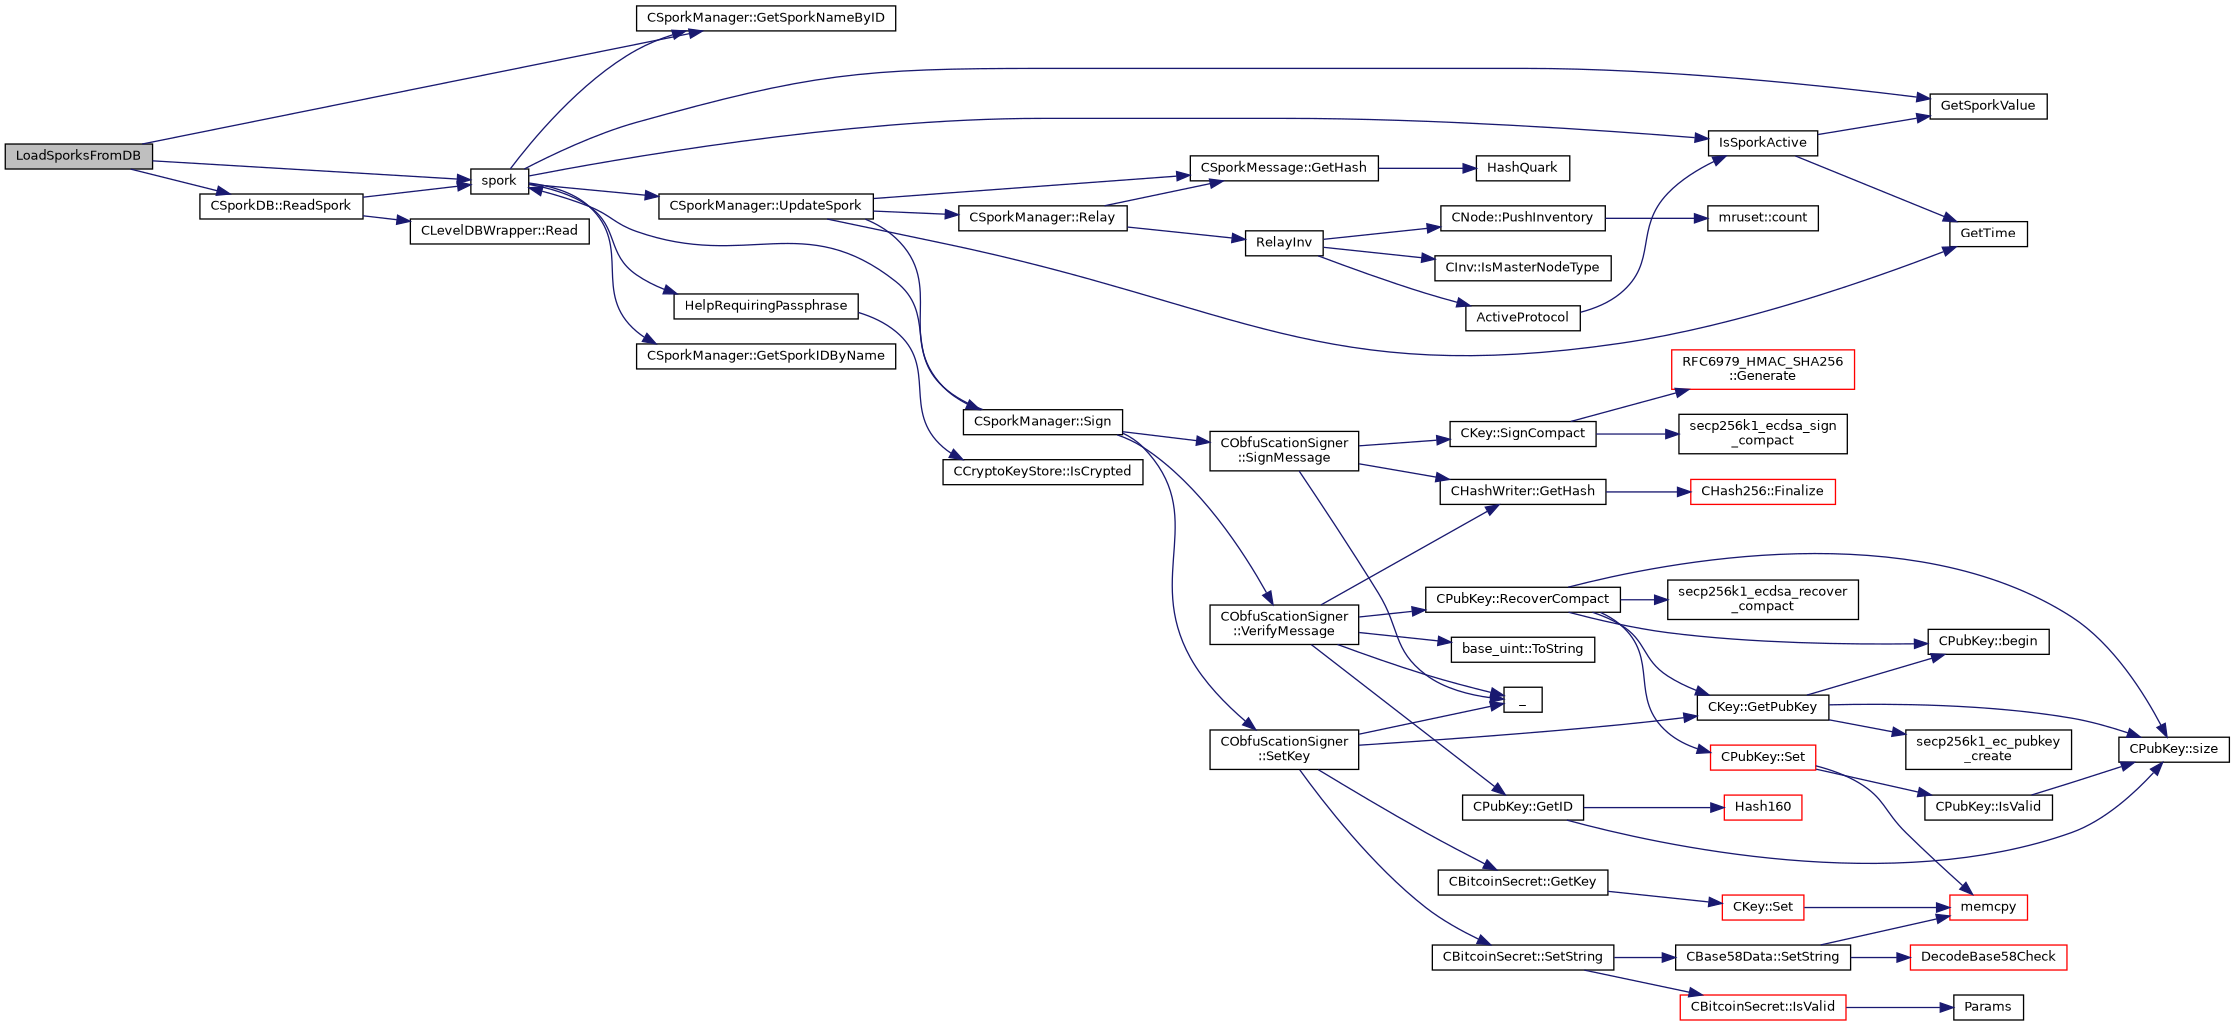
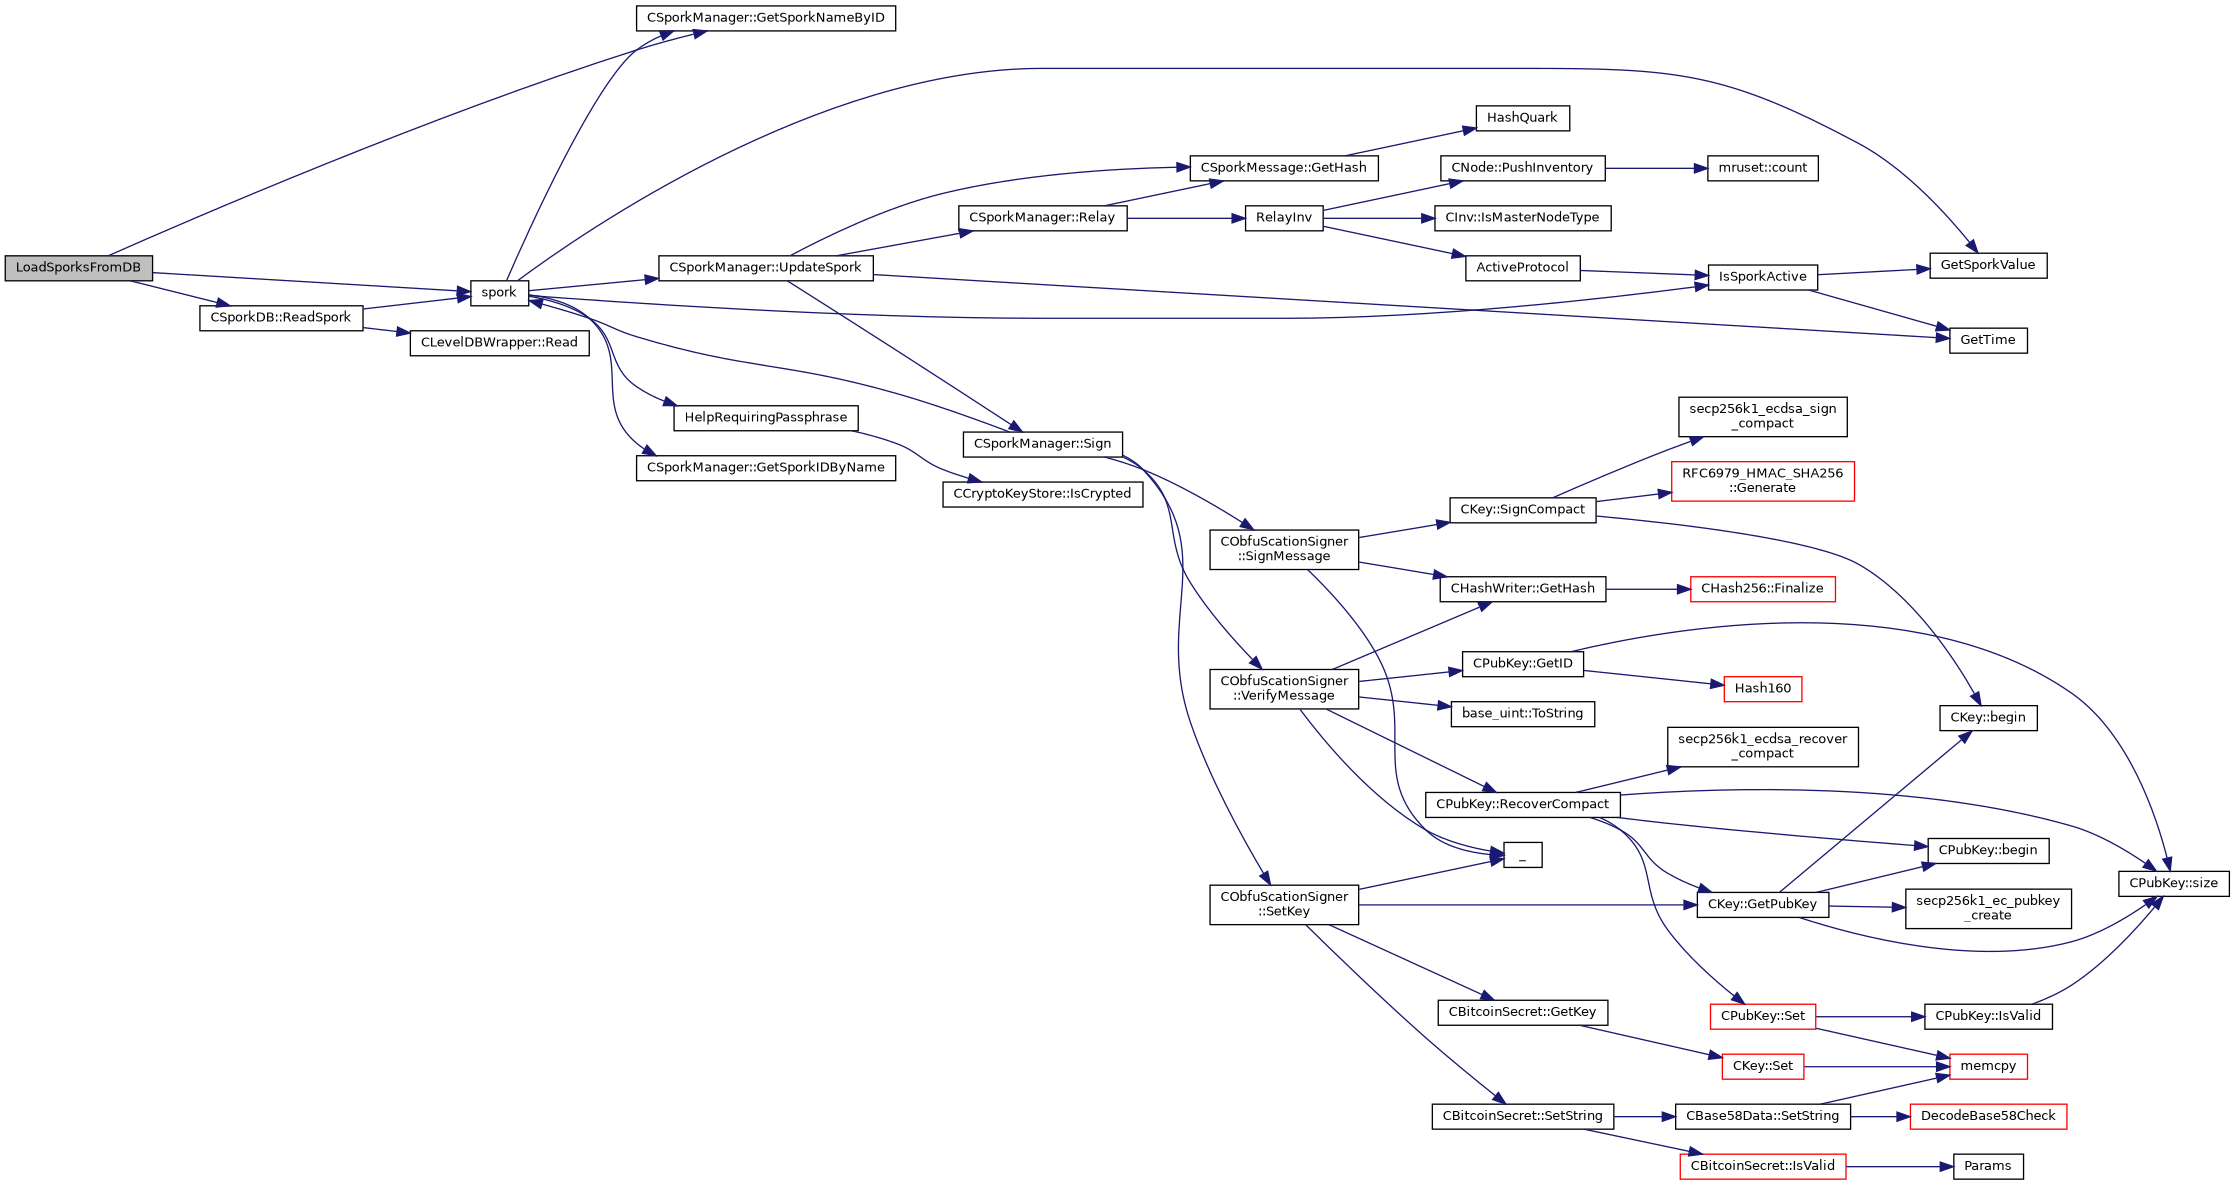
none -> (1989, 718)
